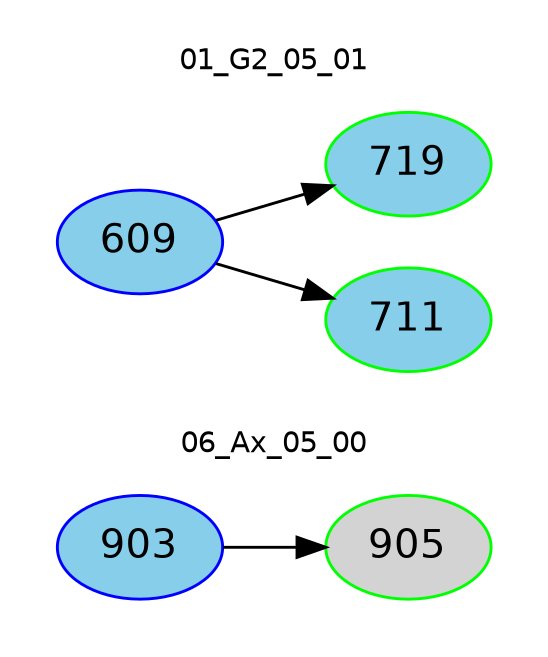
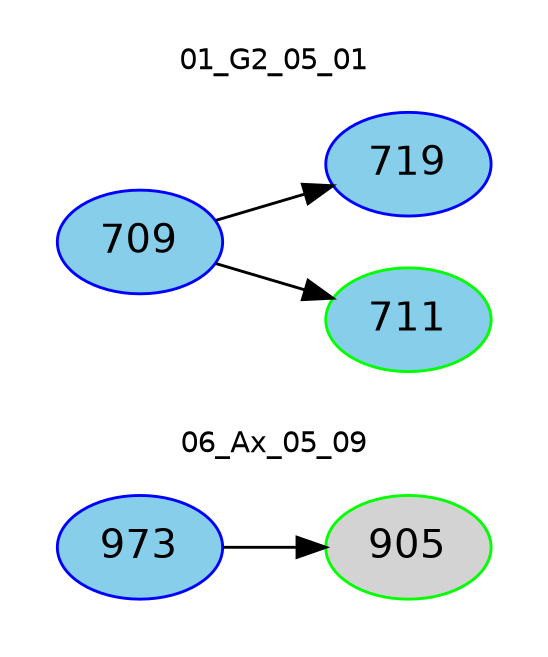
(408, 164) -> (408, 164)
(140, 242) -> (140, 242)
(274, 445) -> (274, 445)
(140, 547) -> (140, 547)
